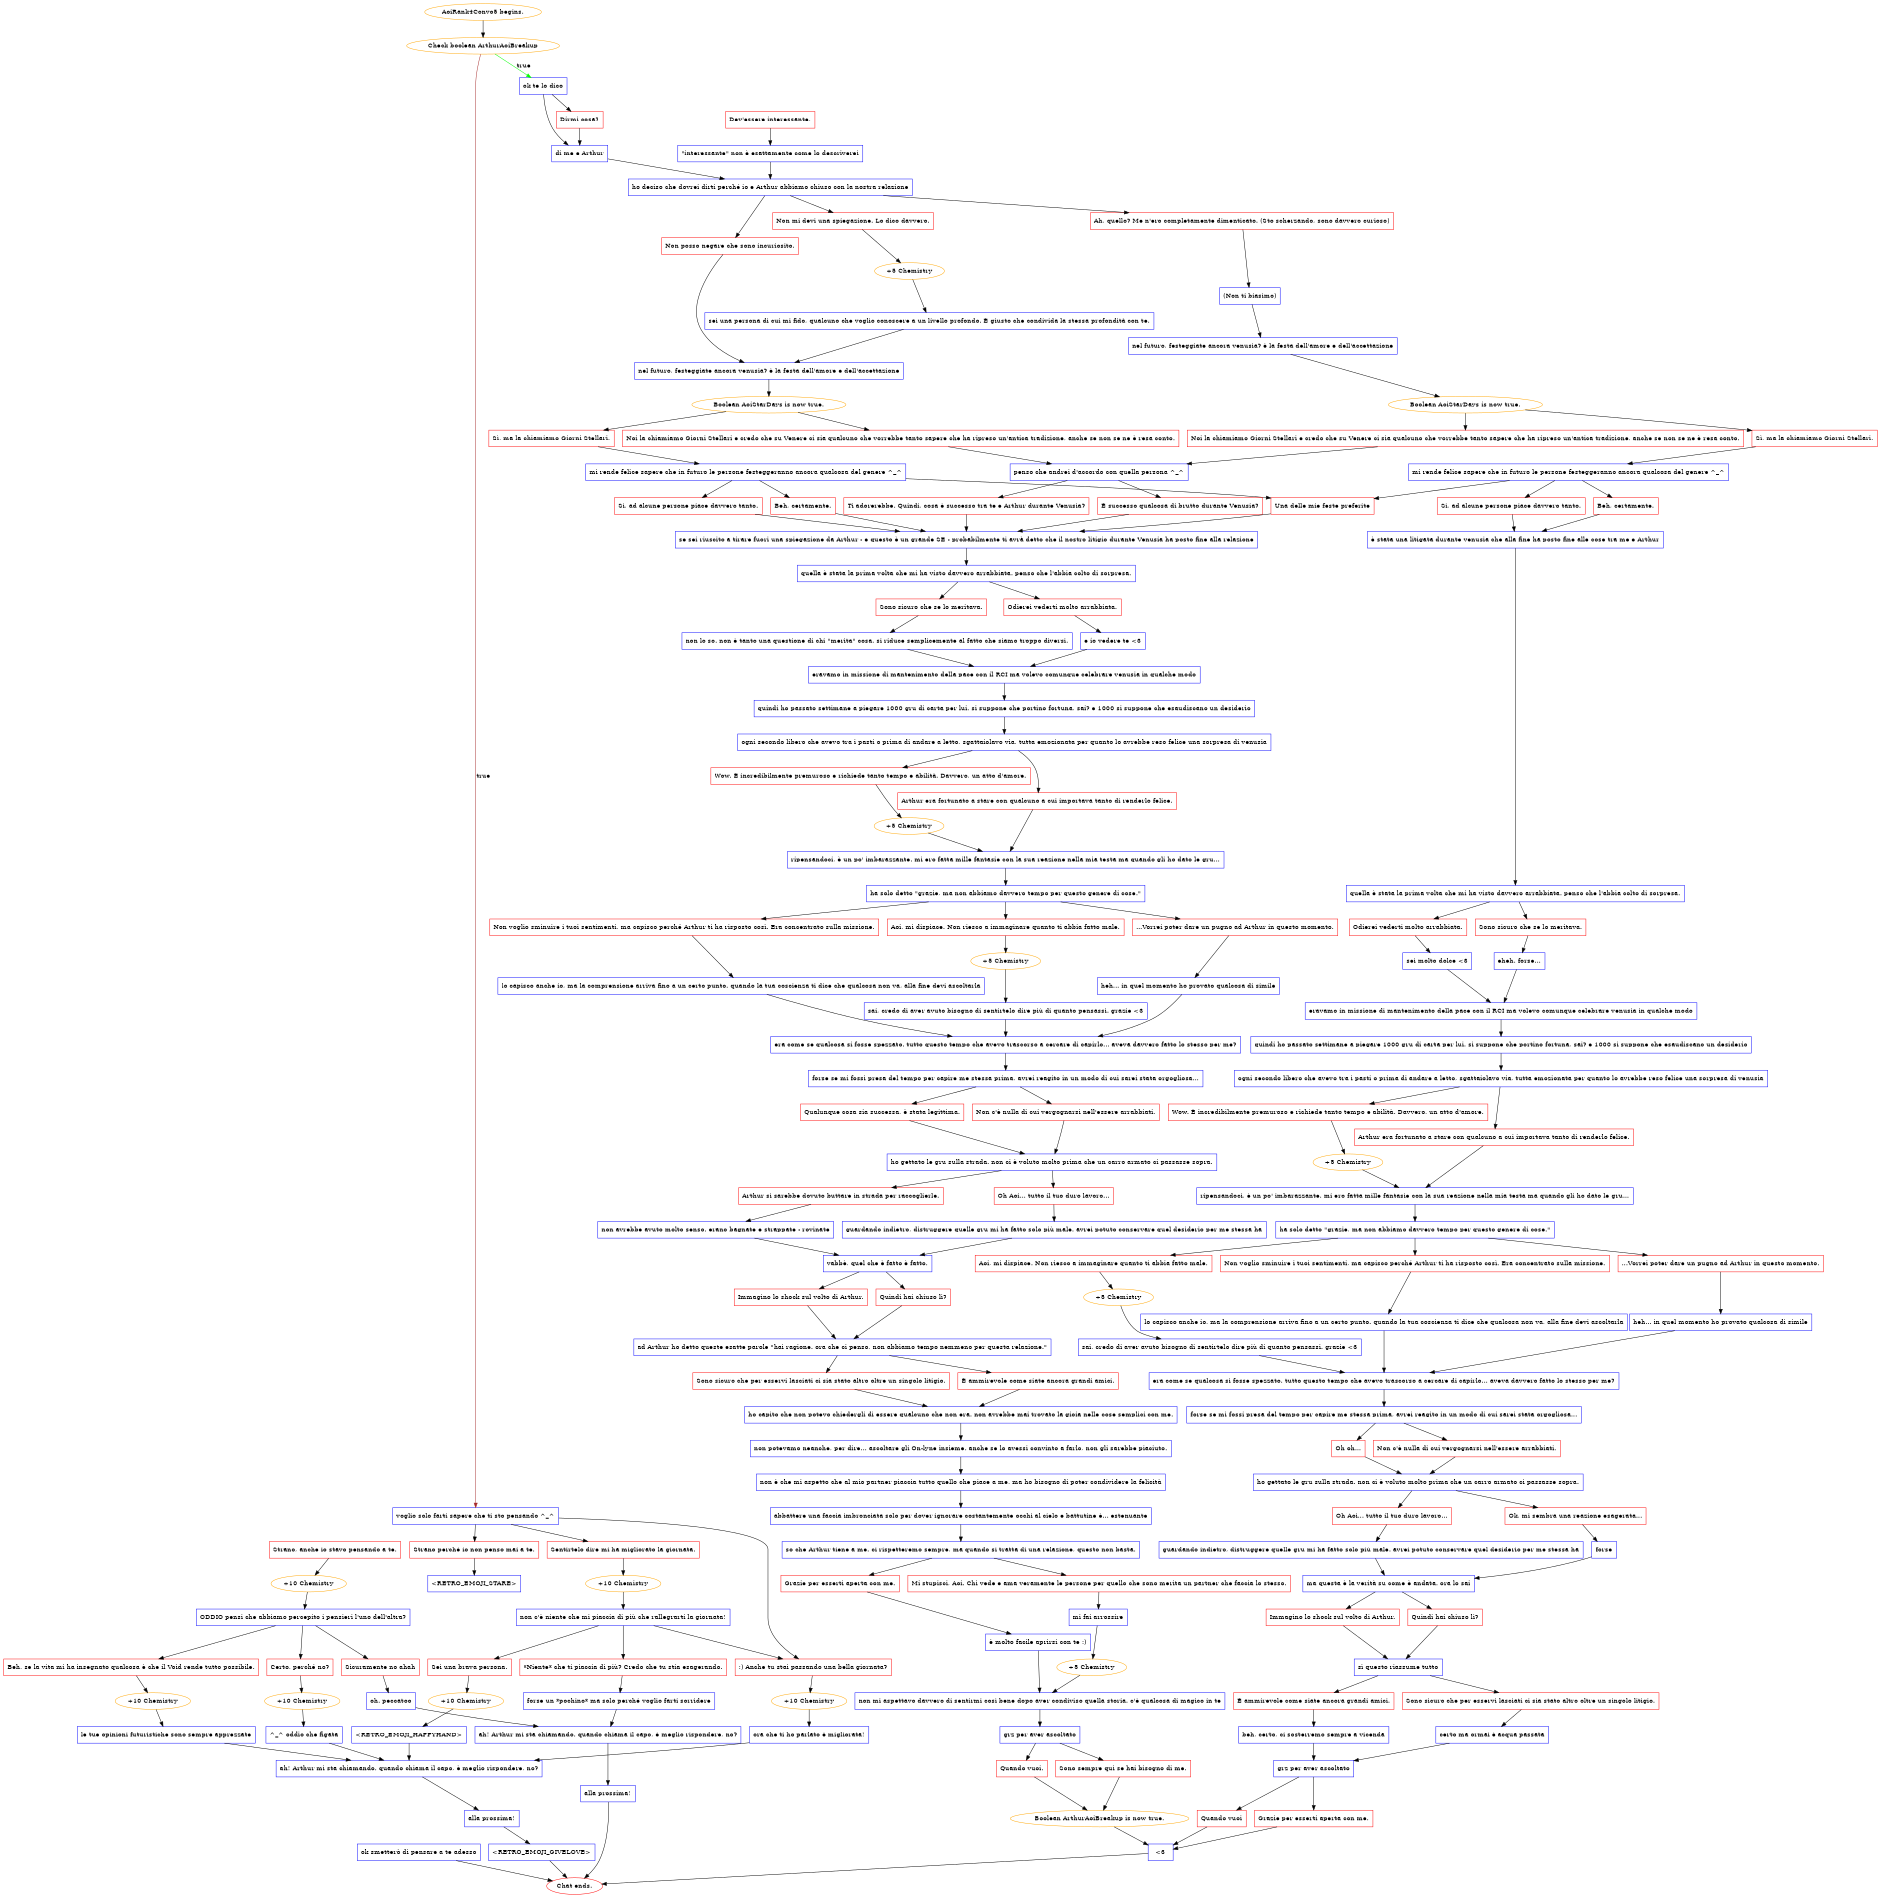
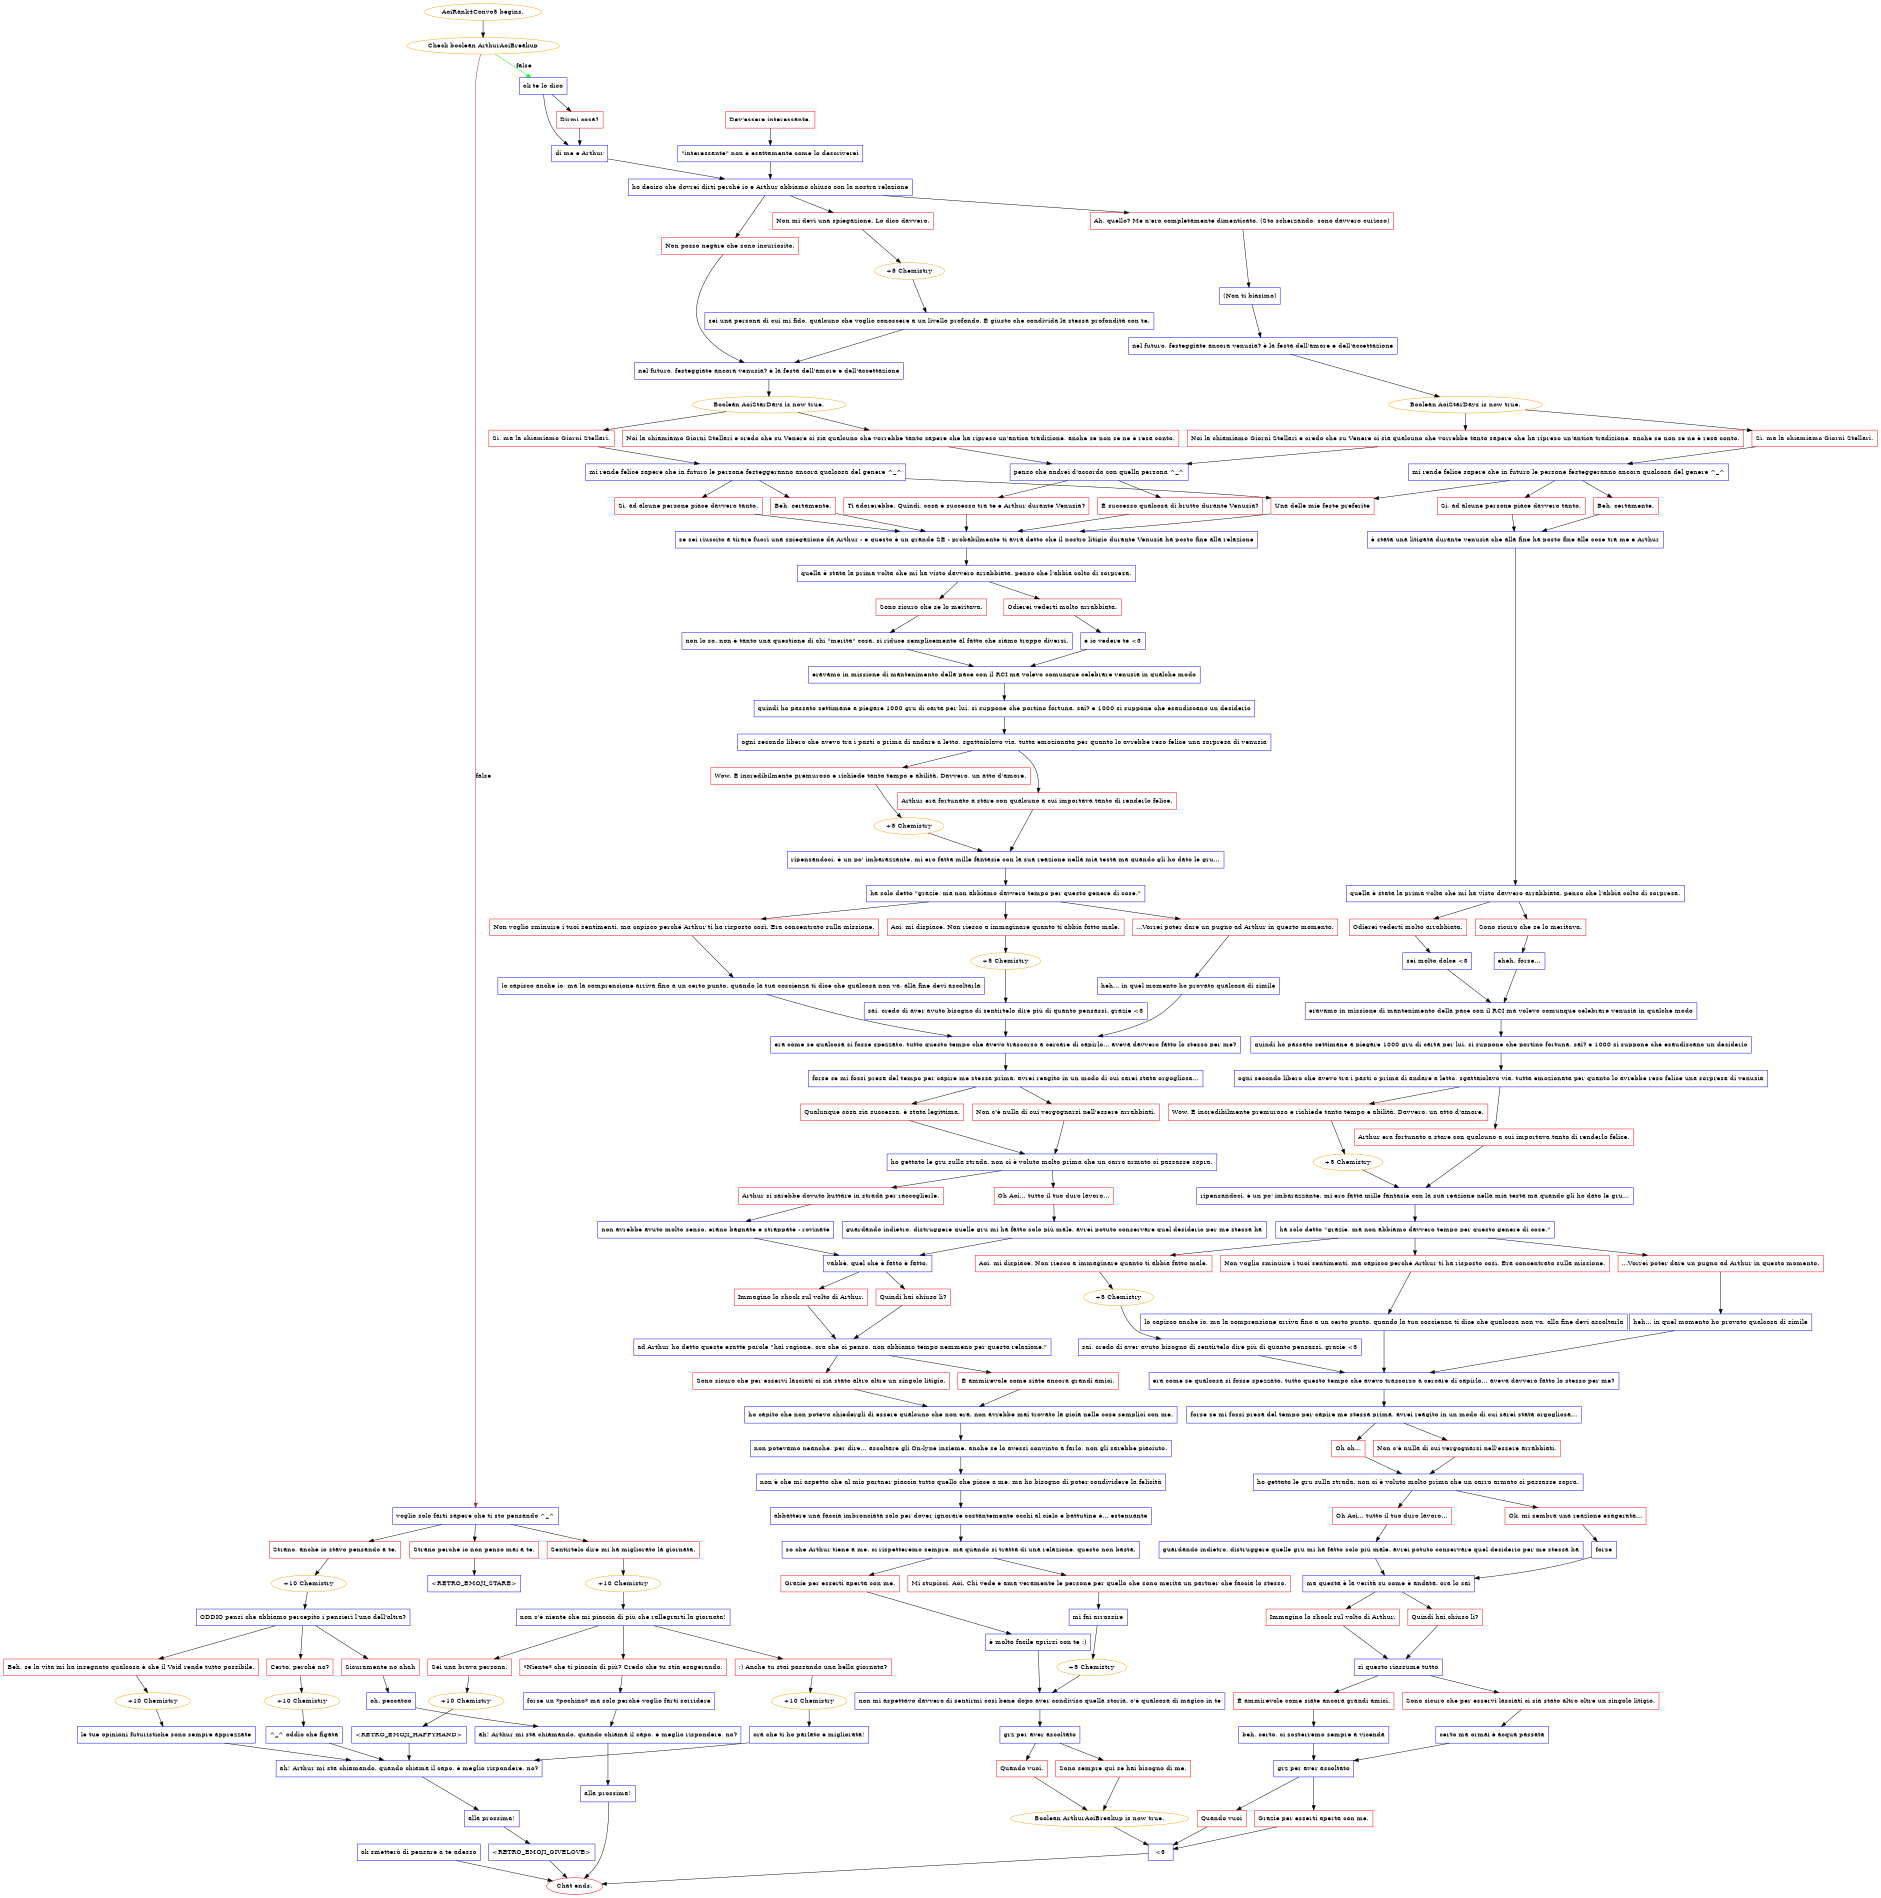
(524, 66) -> (524, 66)
(484, 776) -> (484, 776)
(724, 1531) -> (408, 1532)
